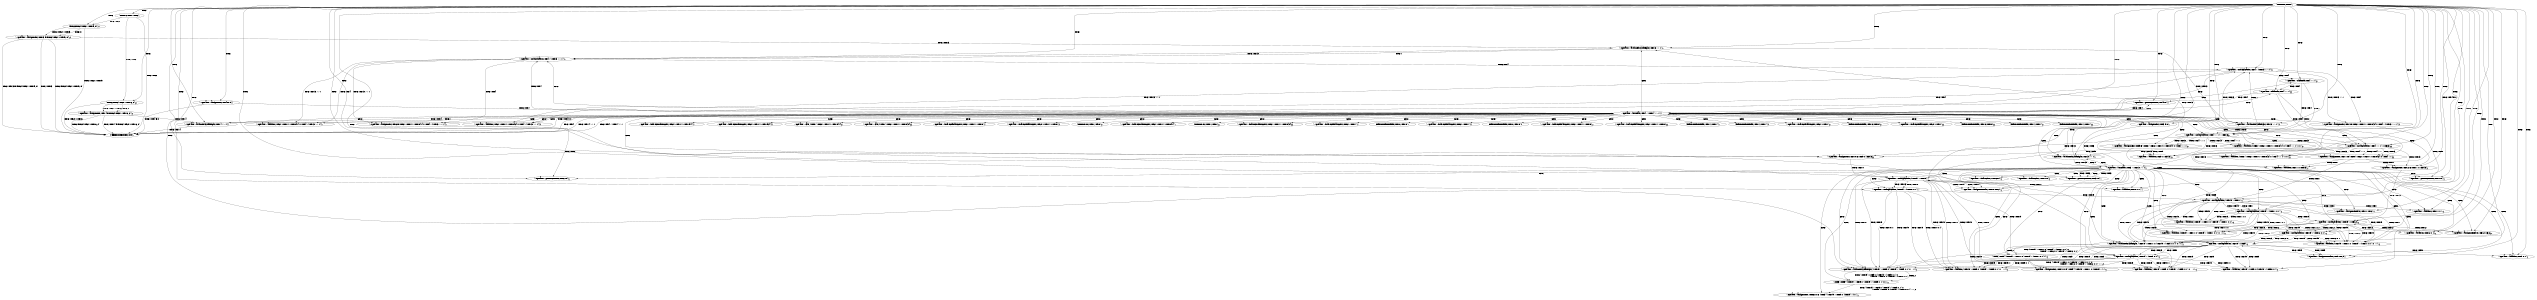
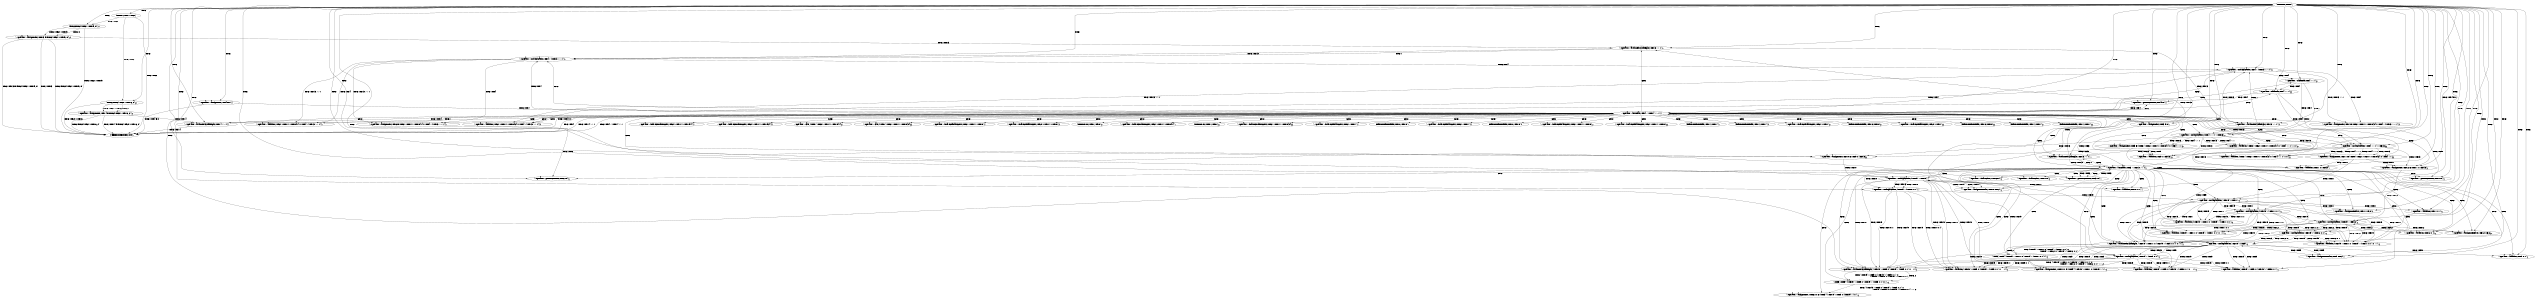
(2490, 124) -> (2490, 124)
(1874, 179) -> (1872, 179)
